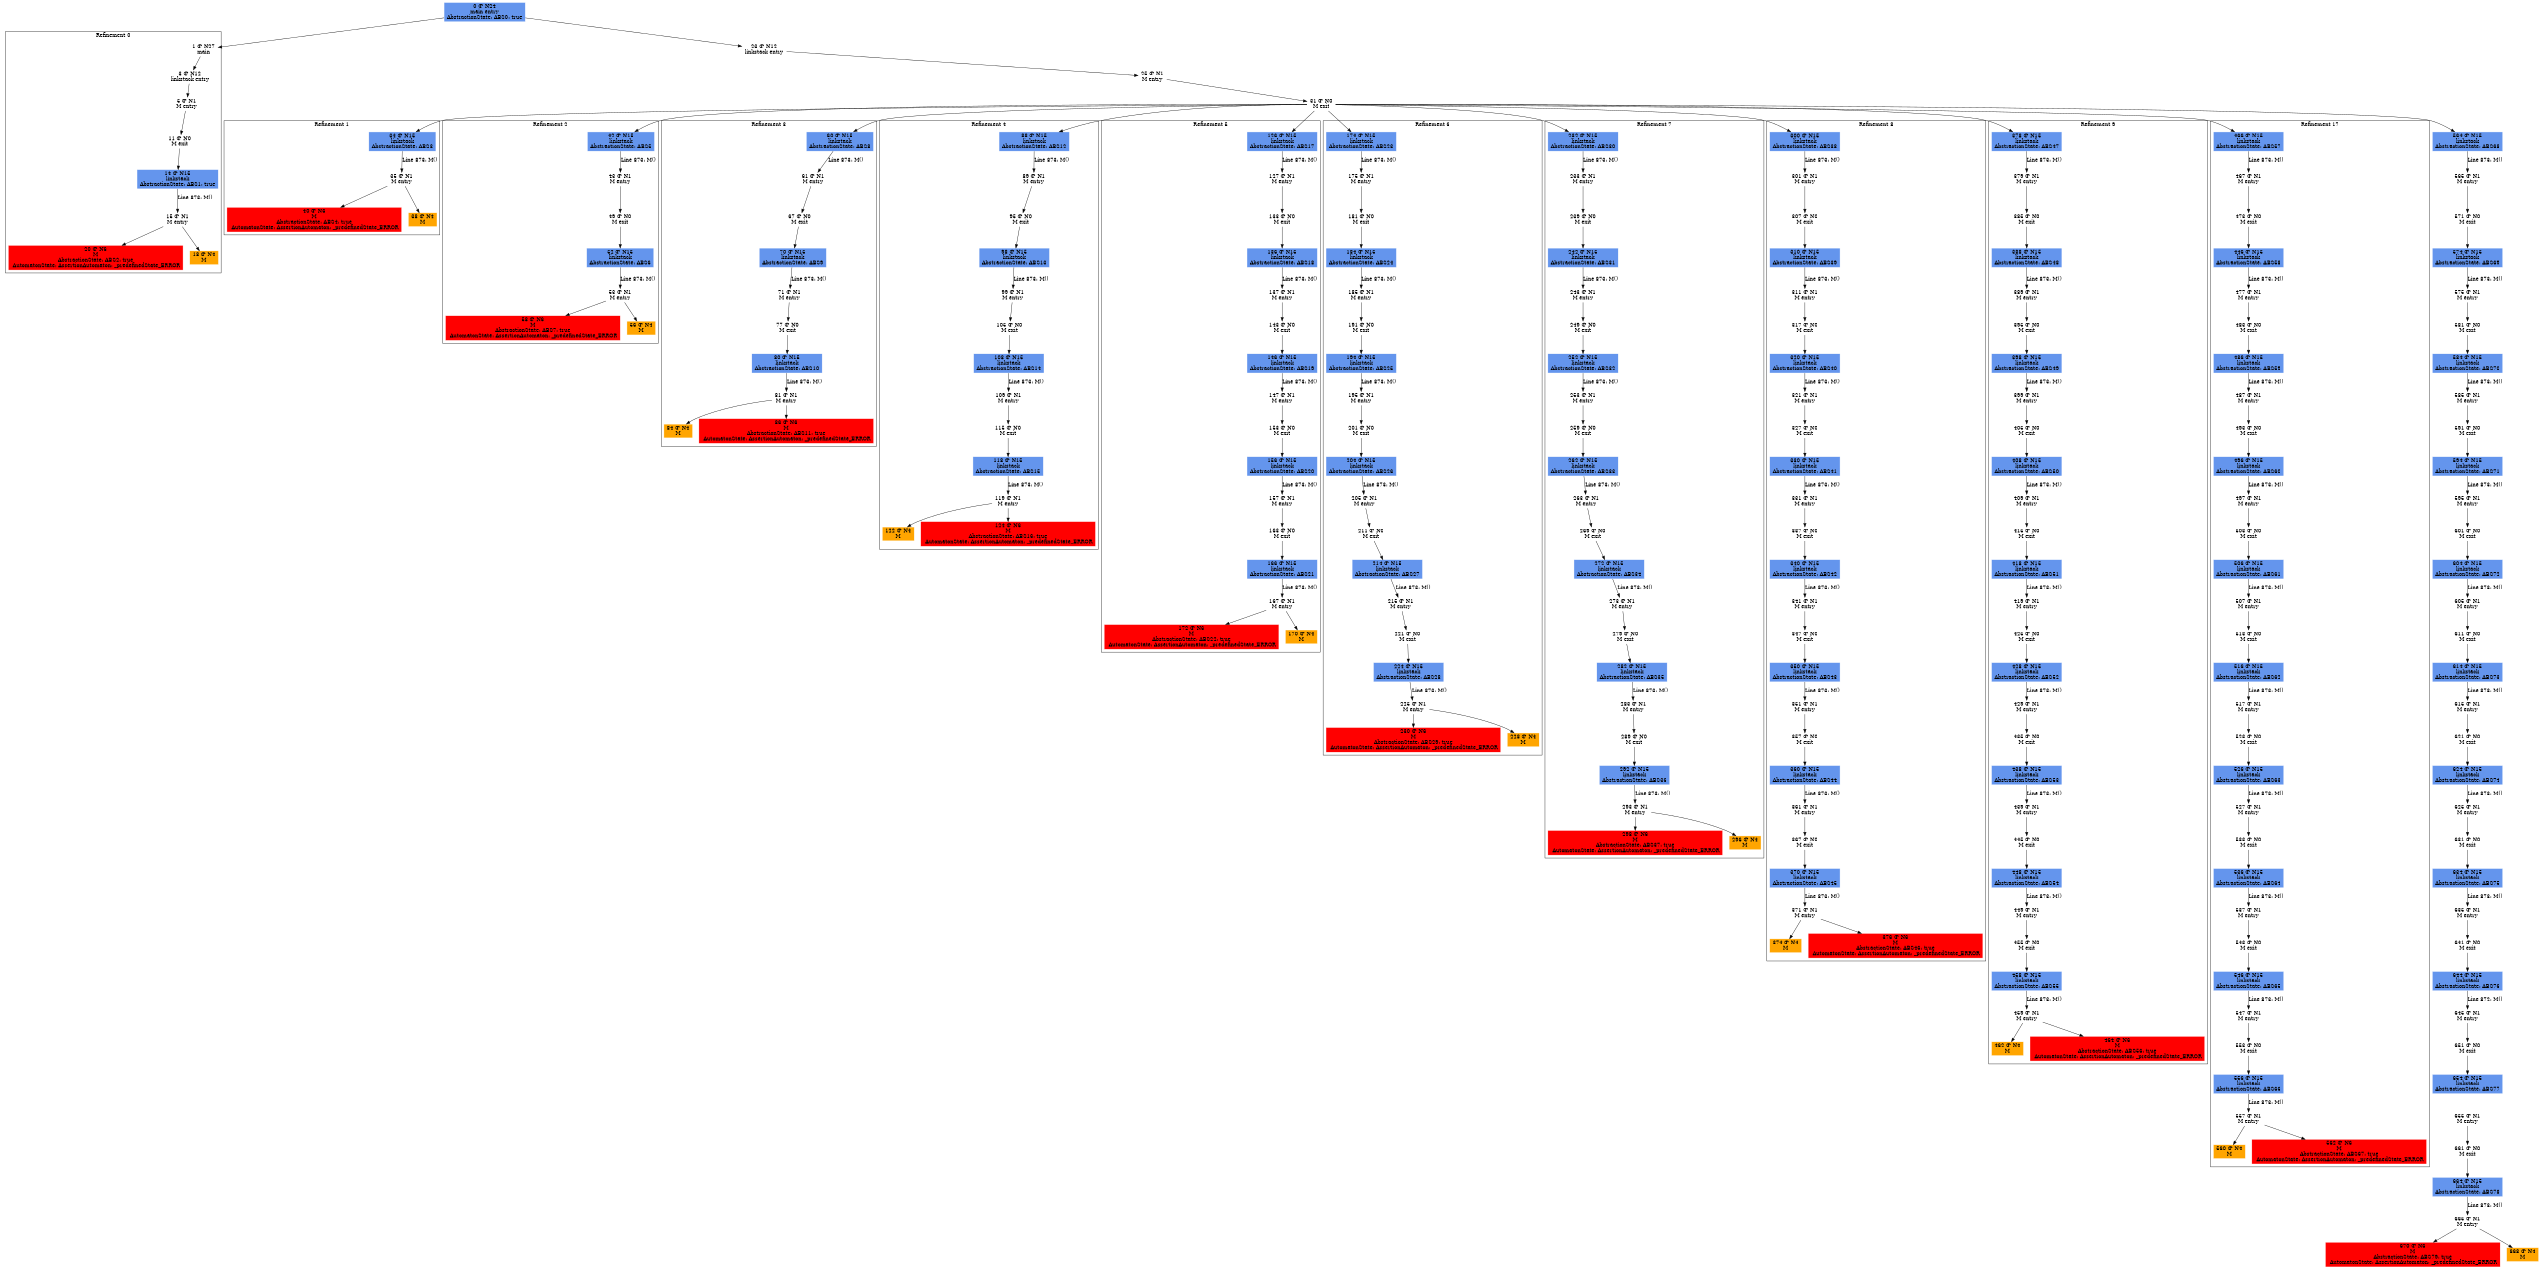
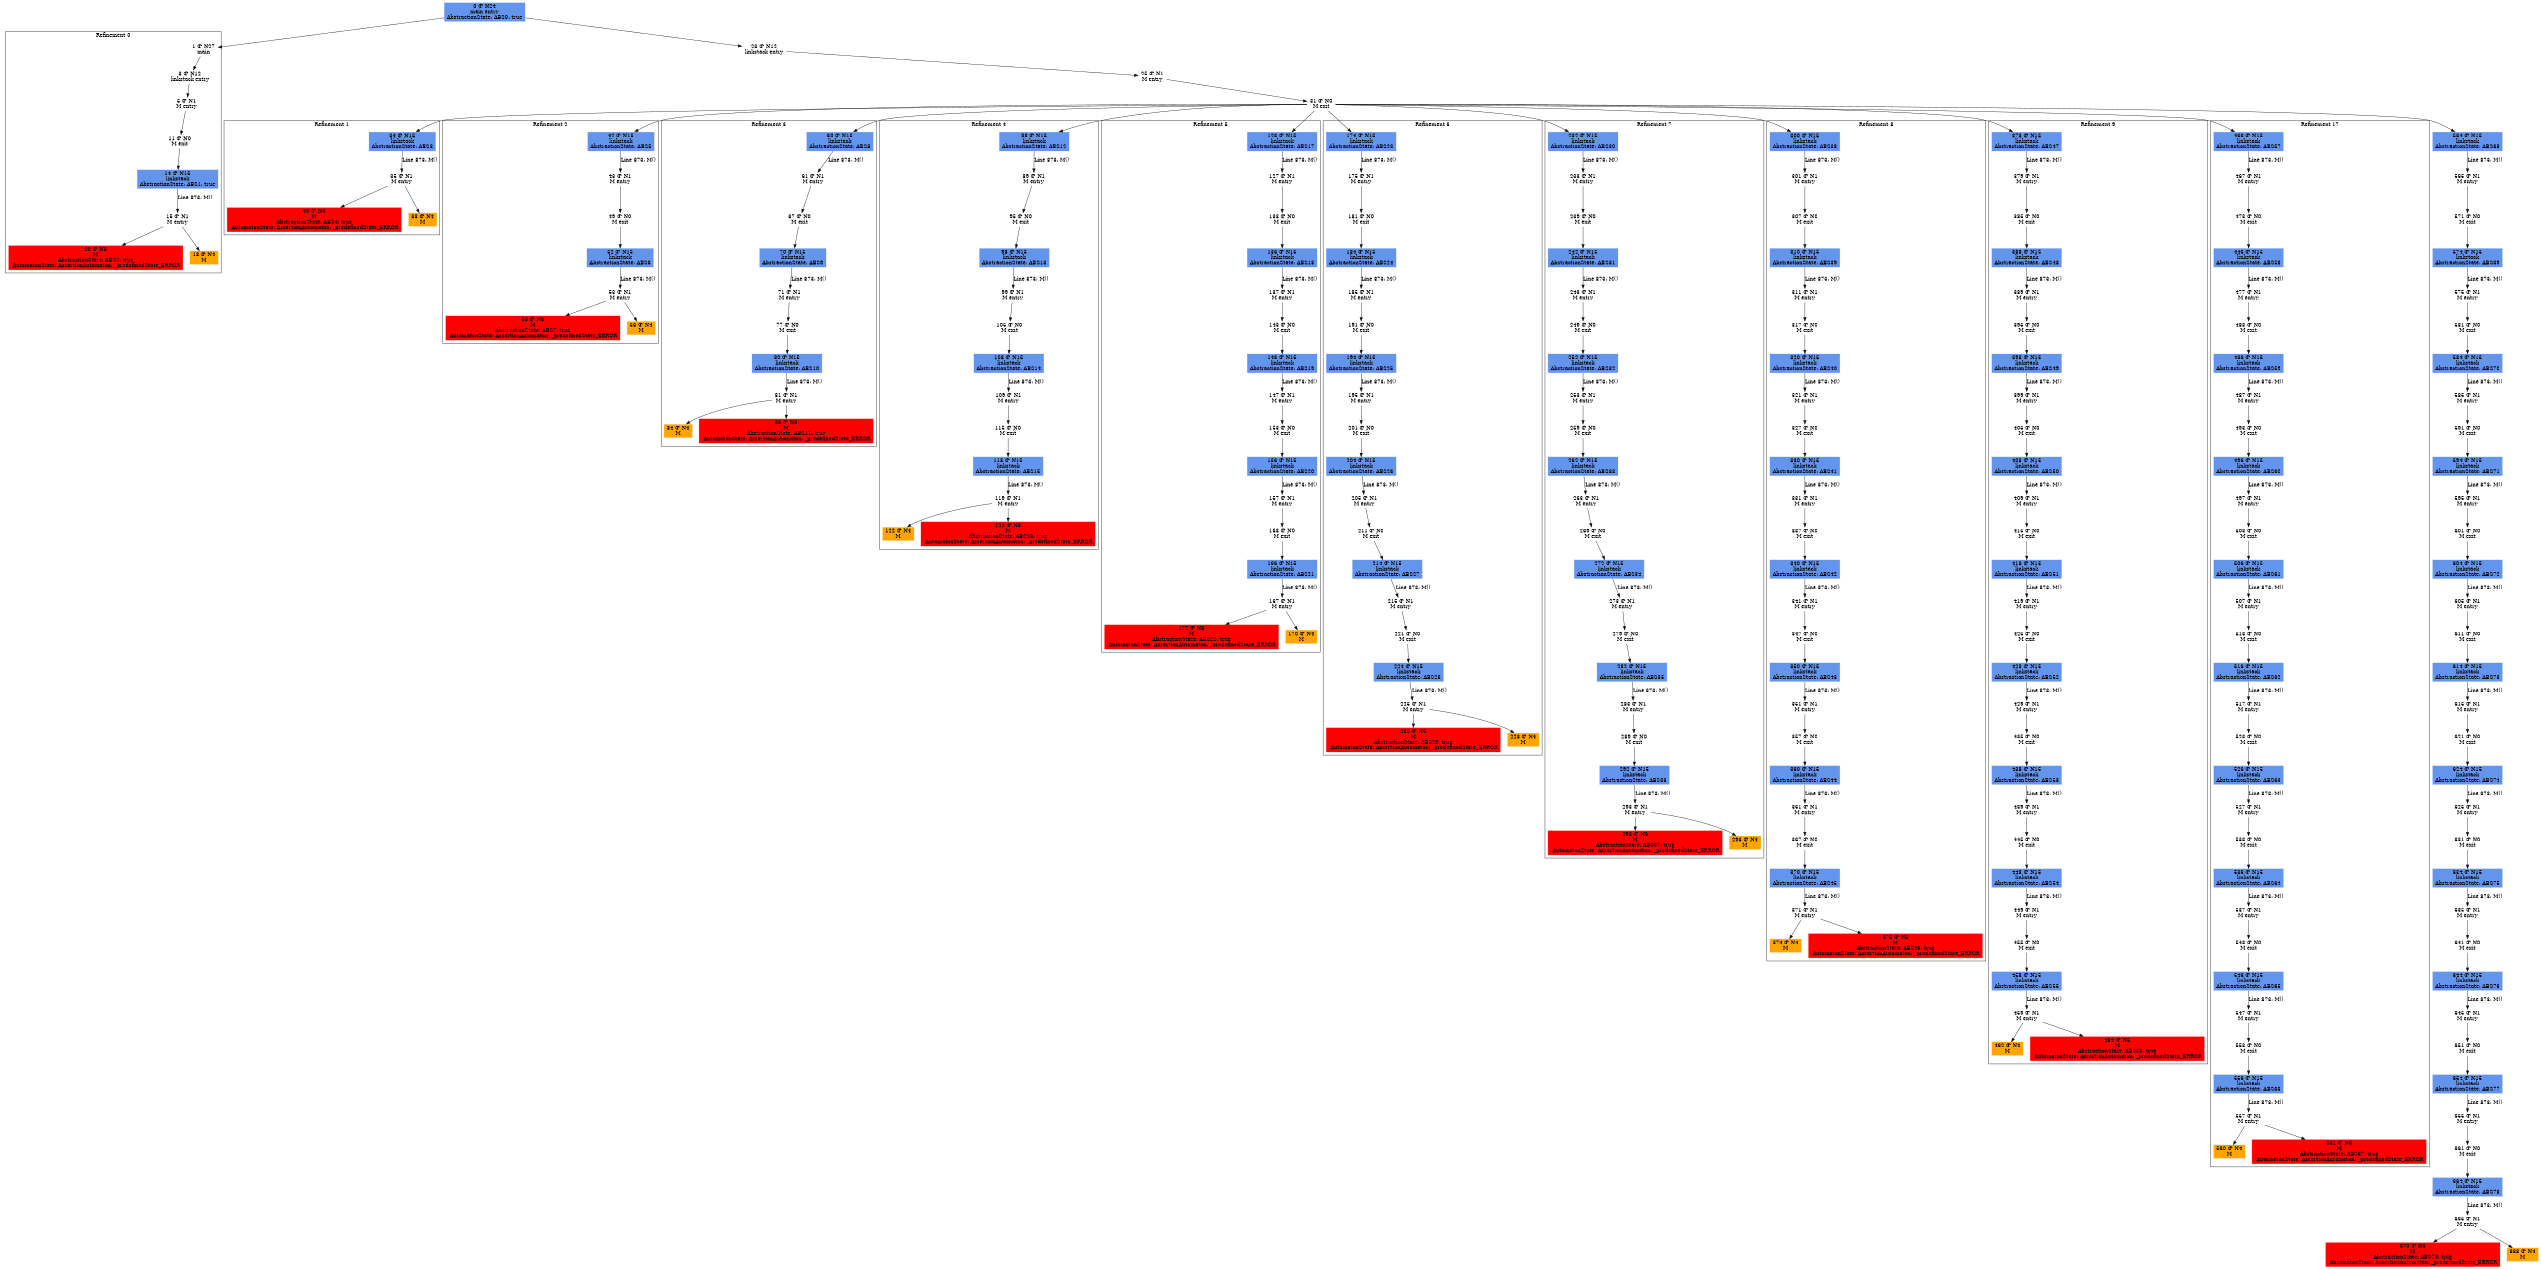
(2485, 1000) -> (2485, 1000)
none -> (2468, 1101)
